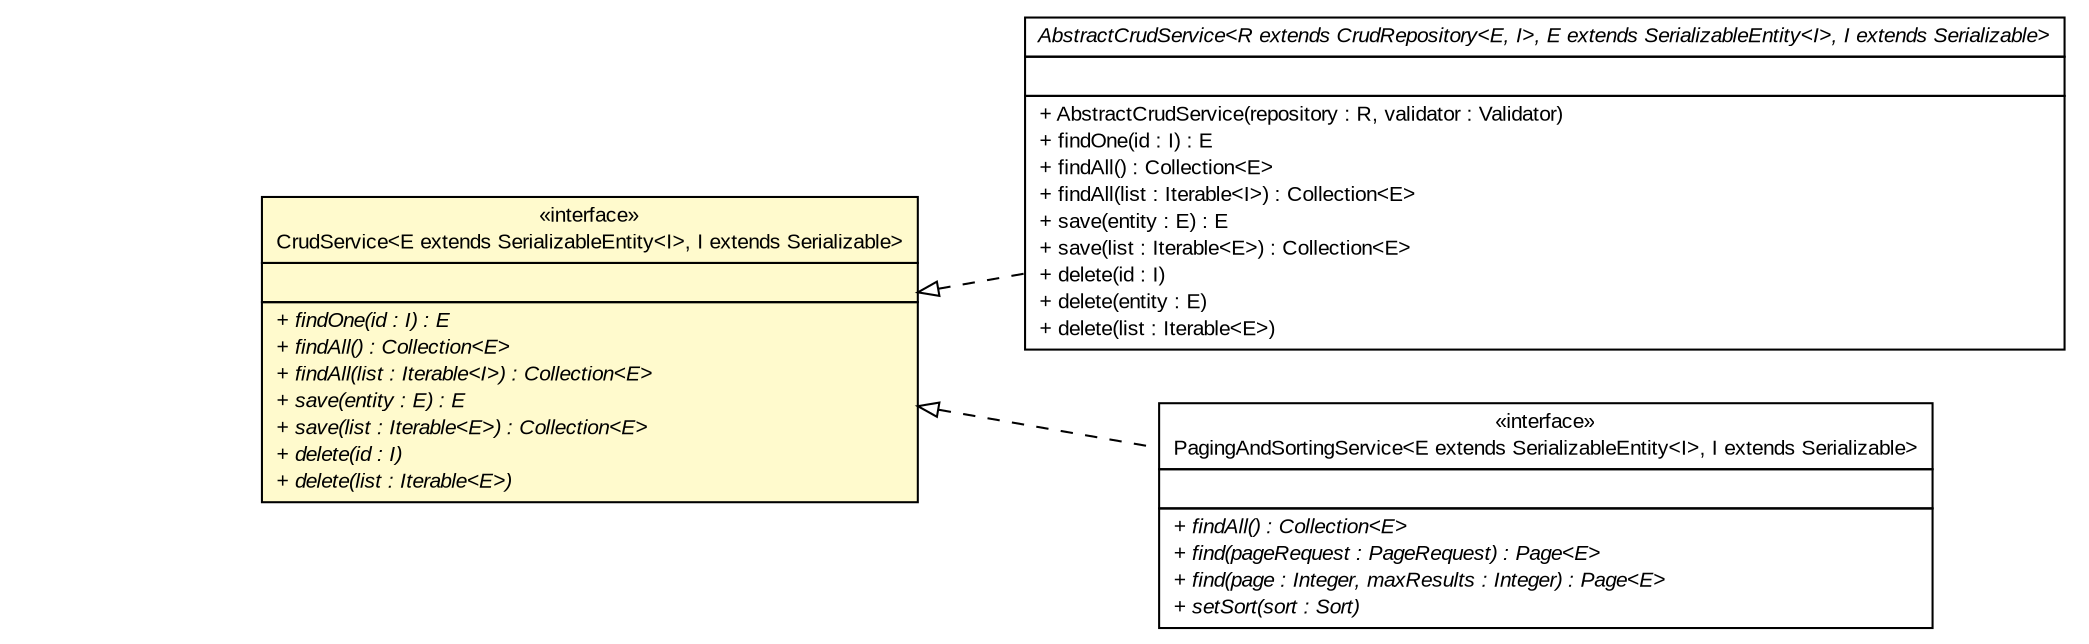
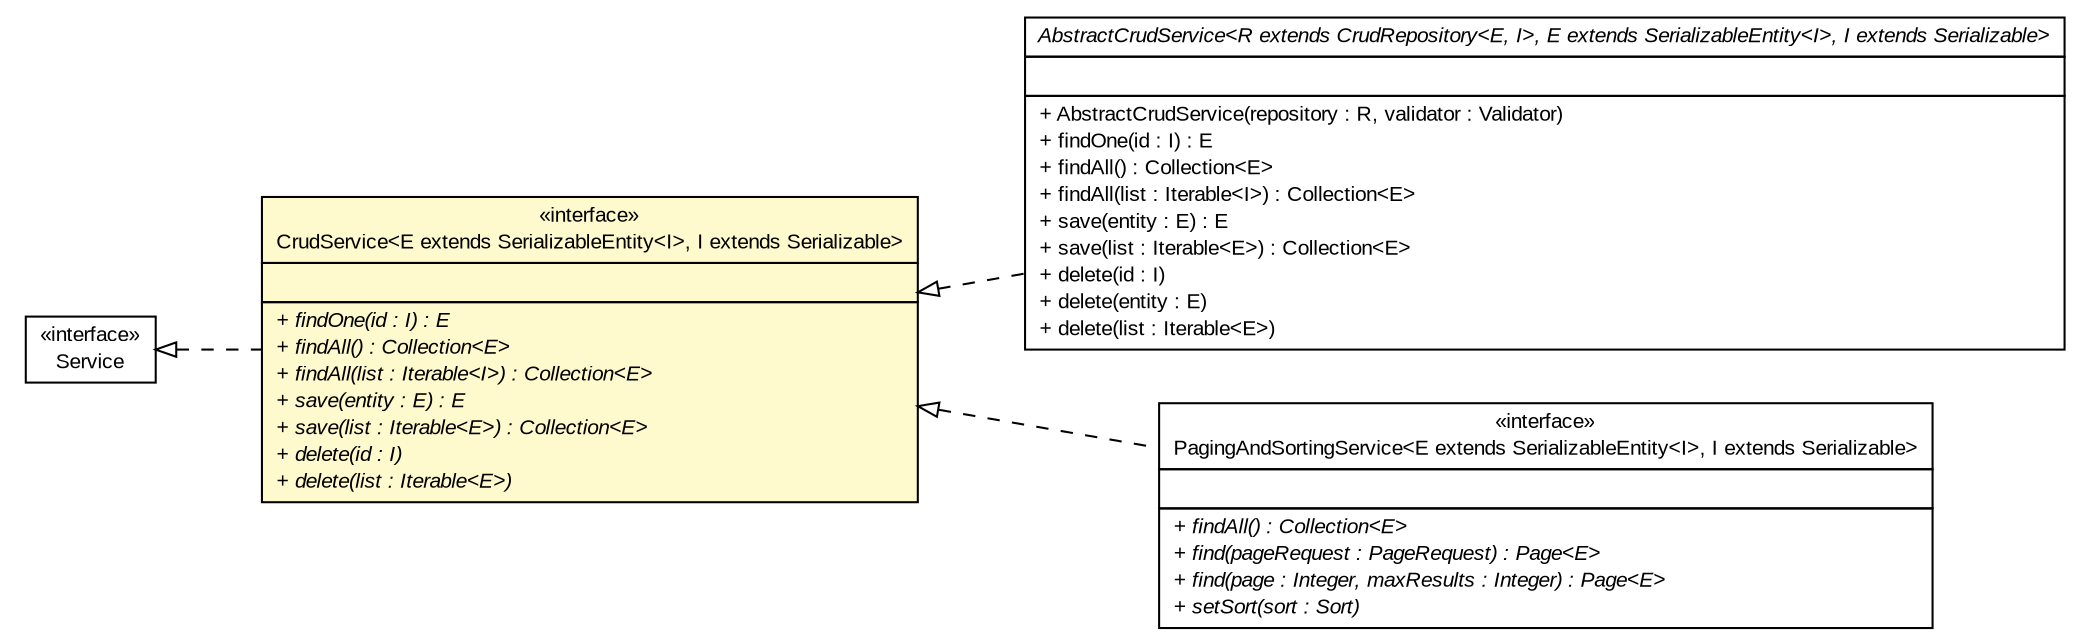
none -> (90, 350)
